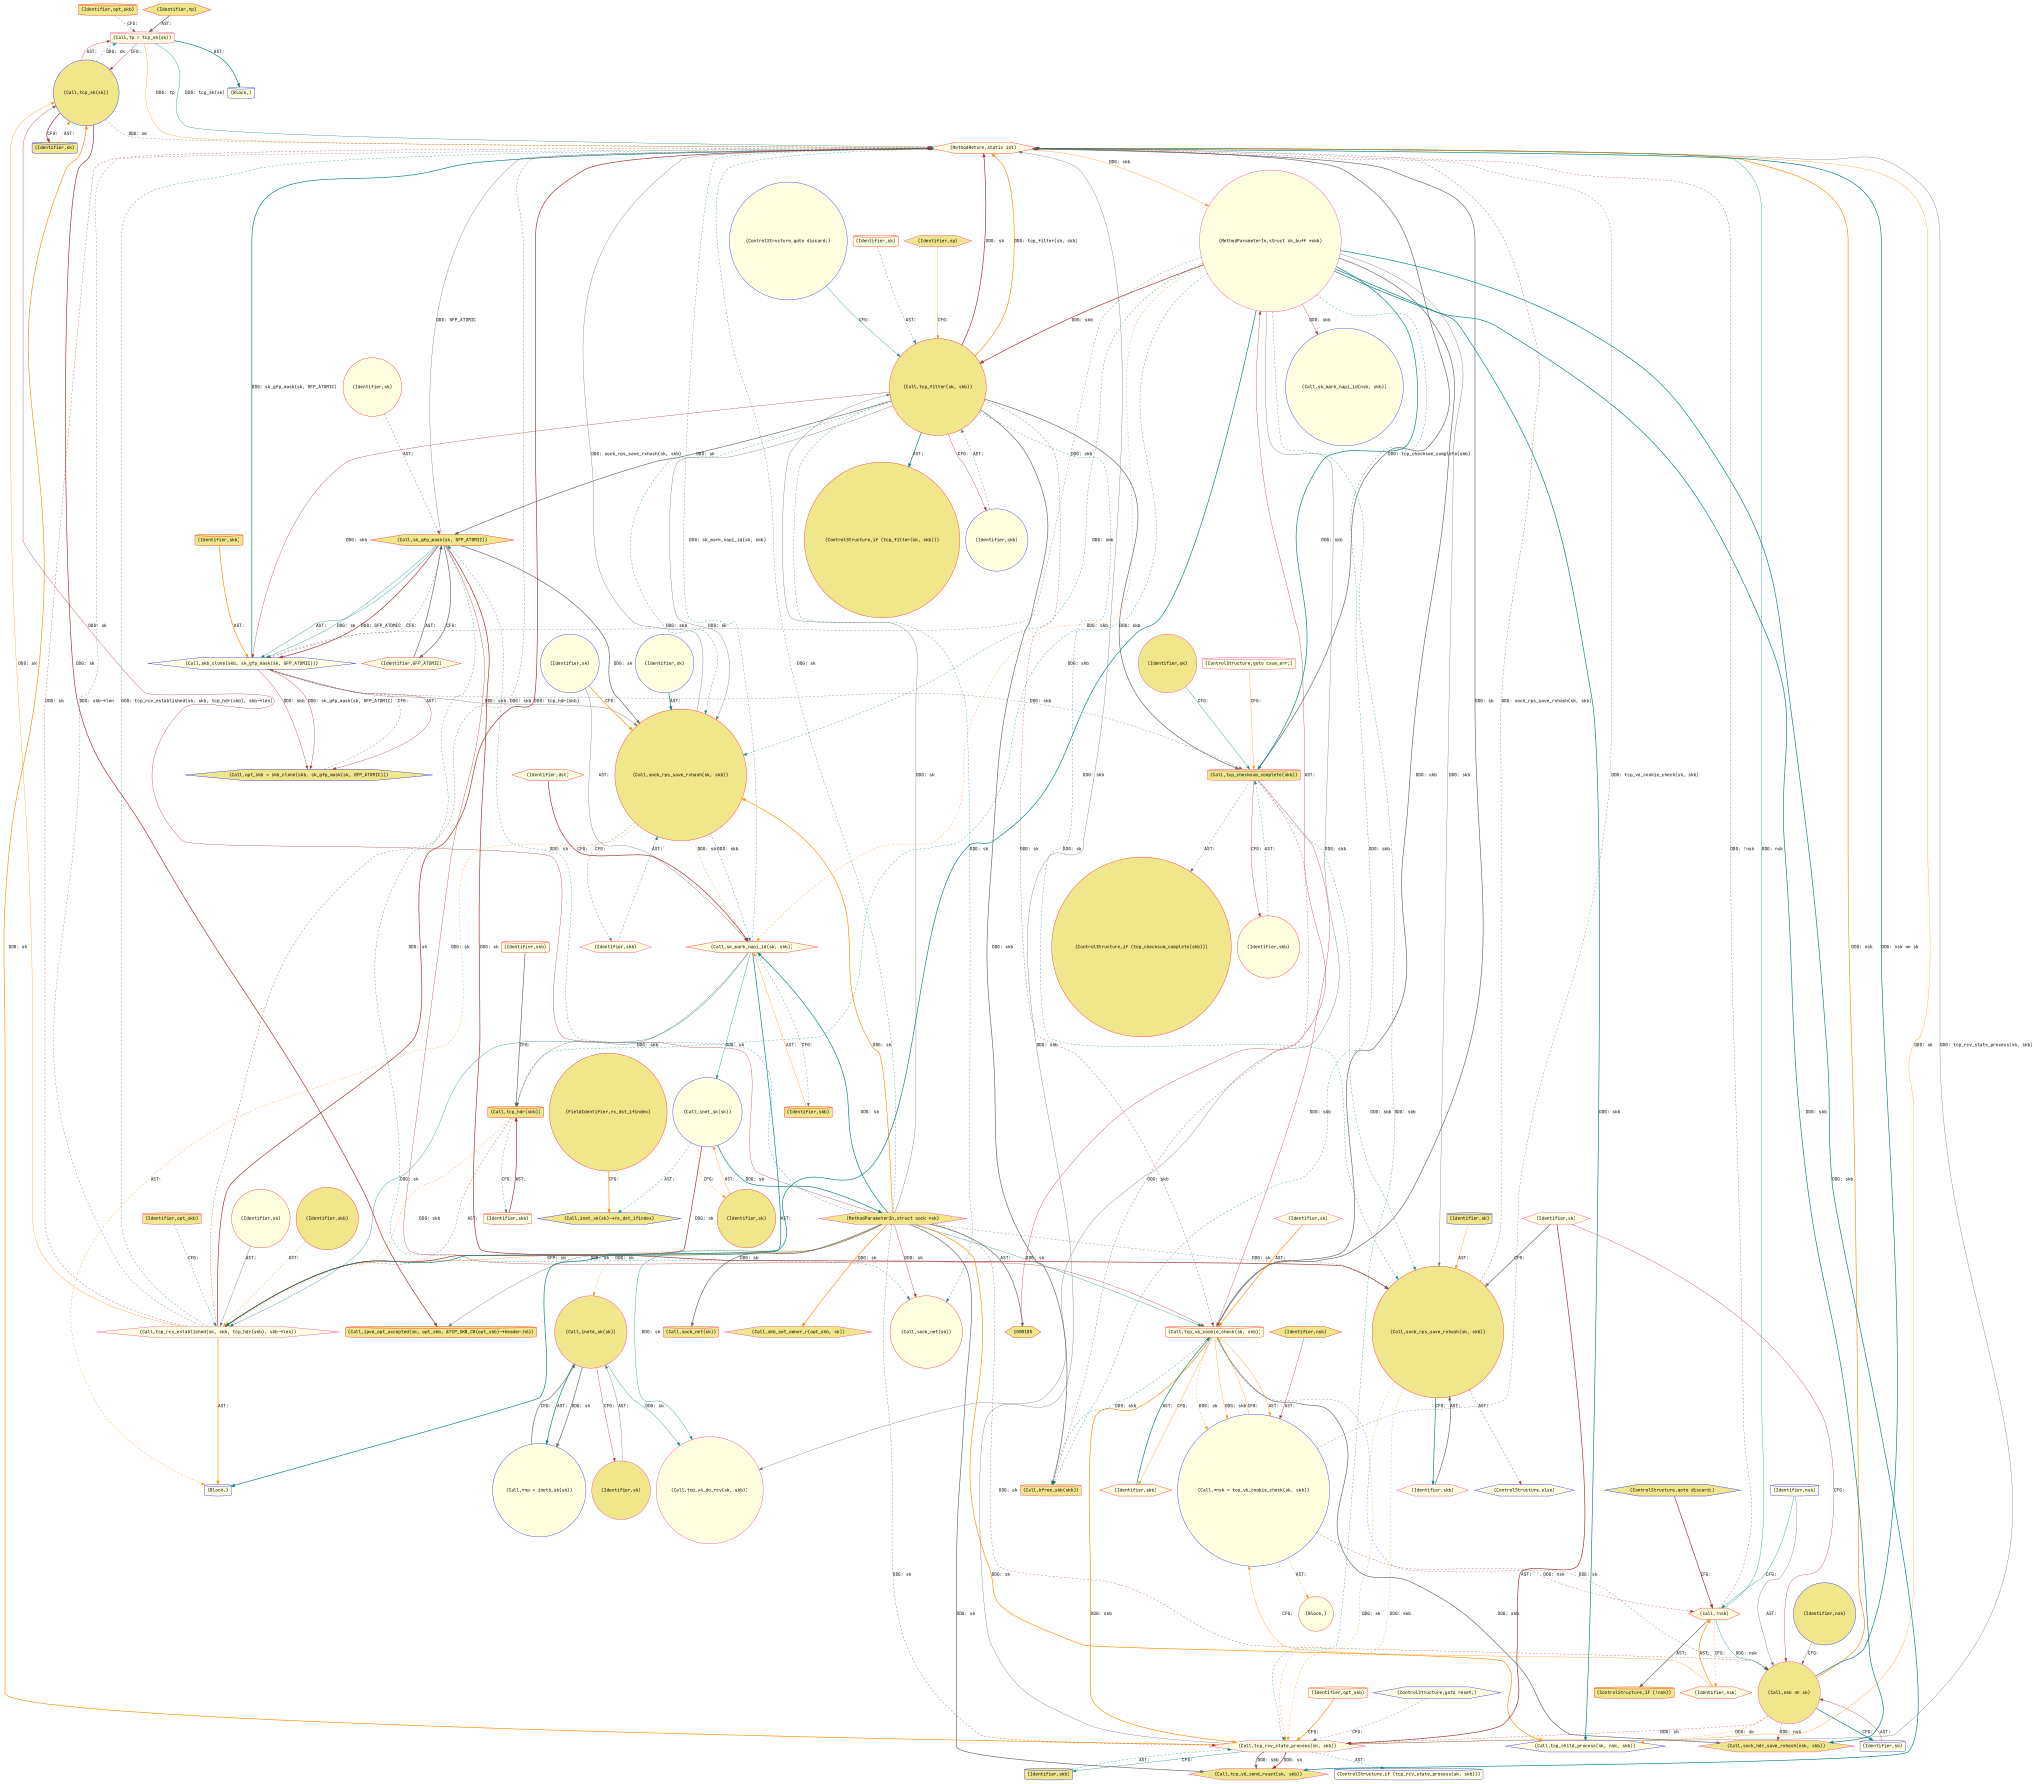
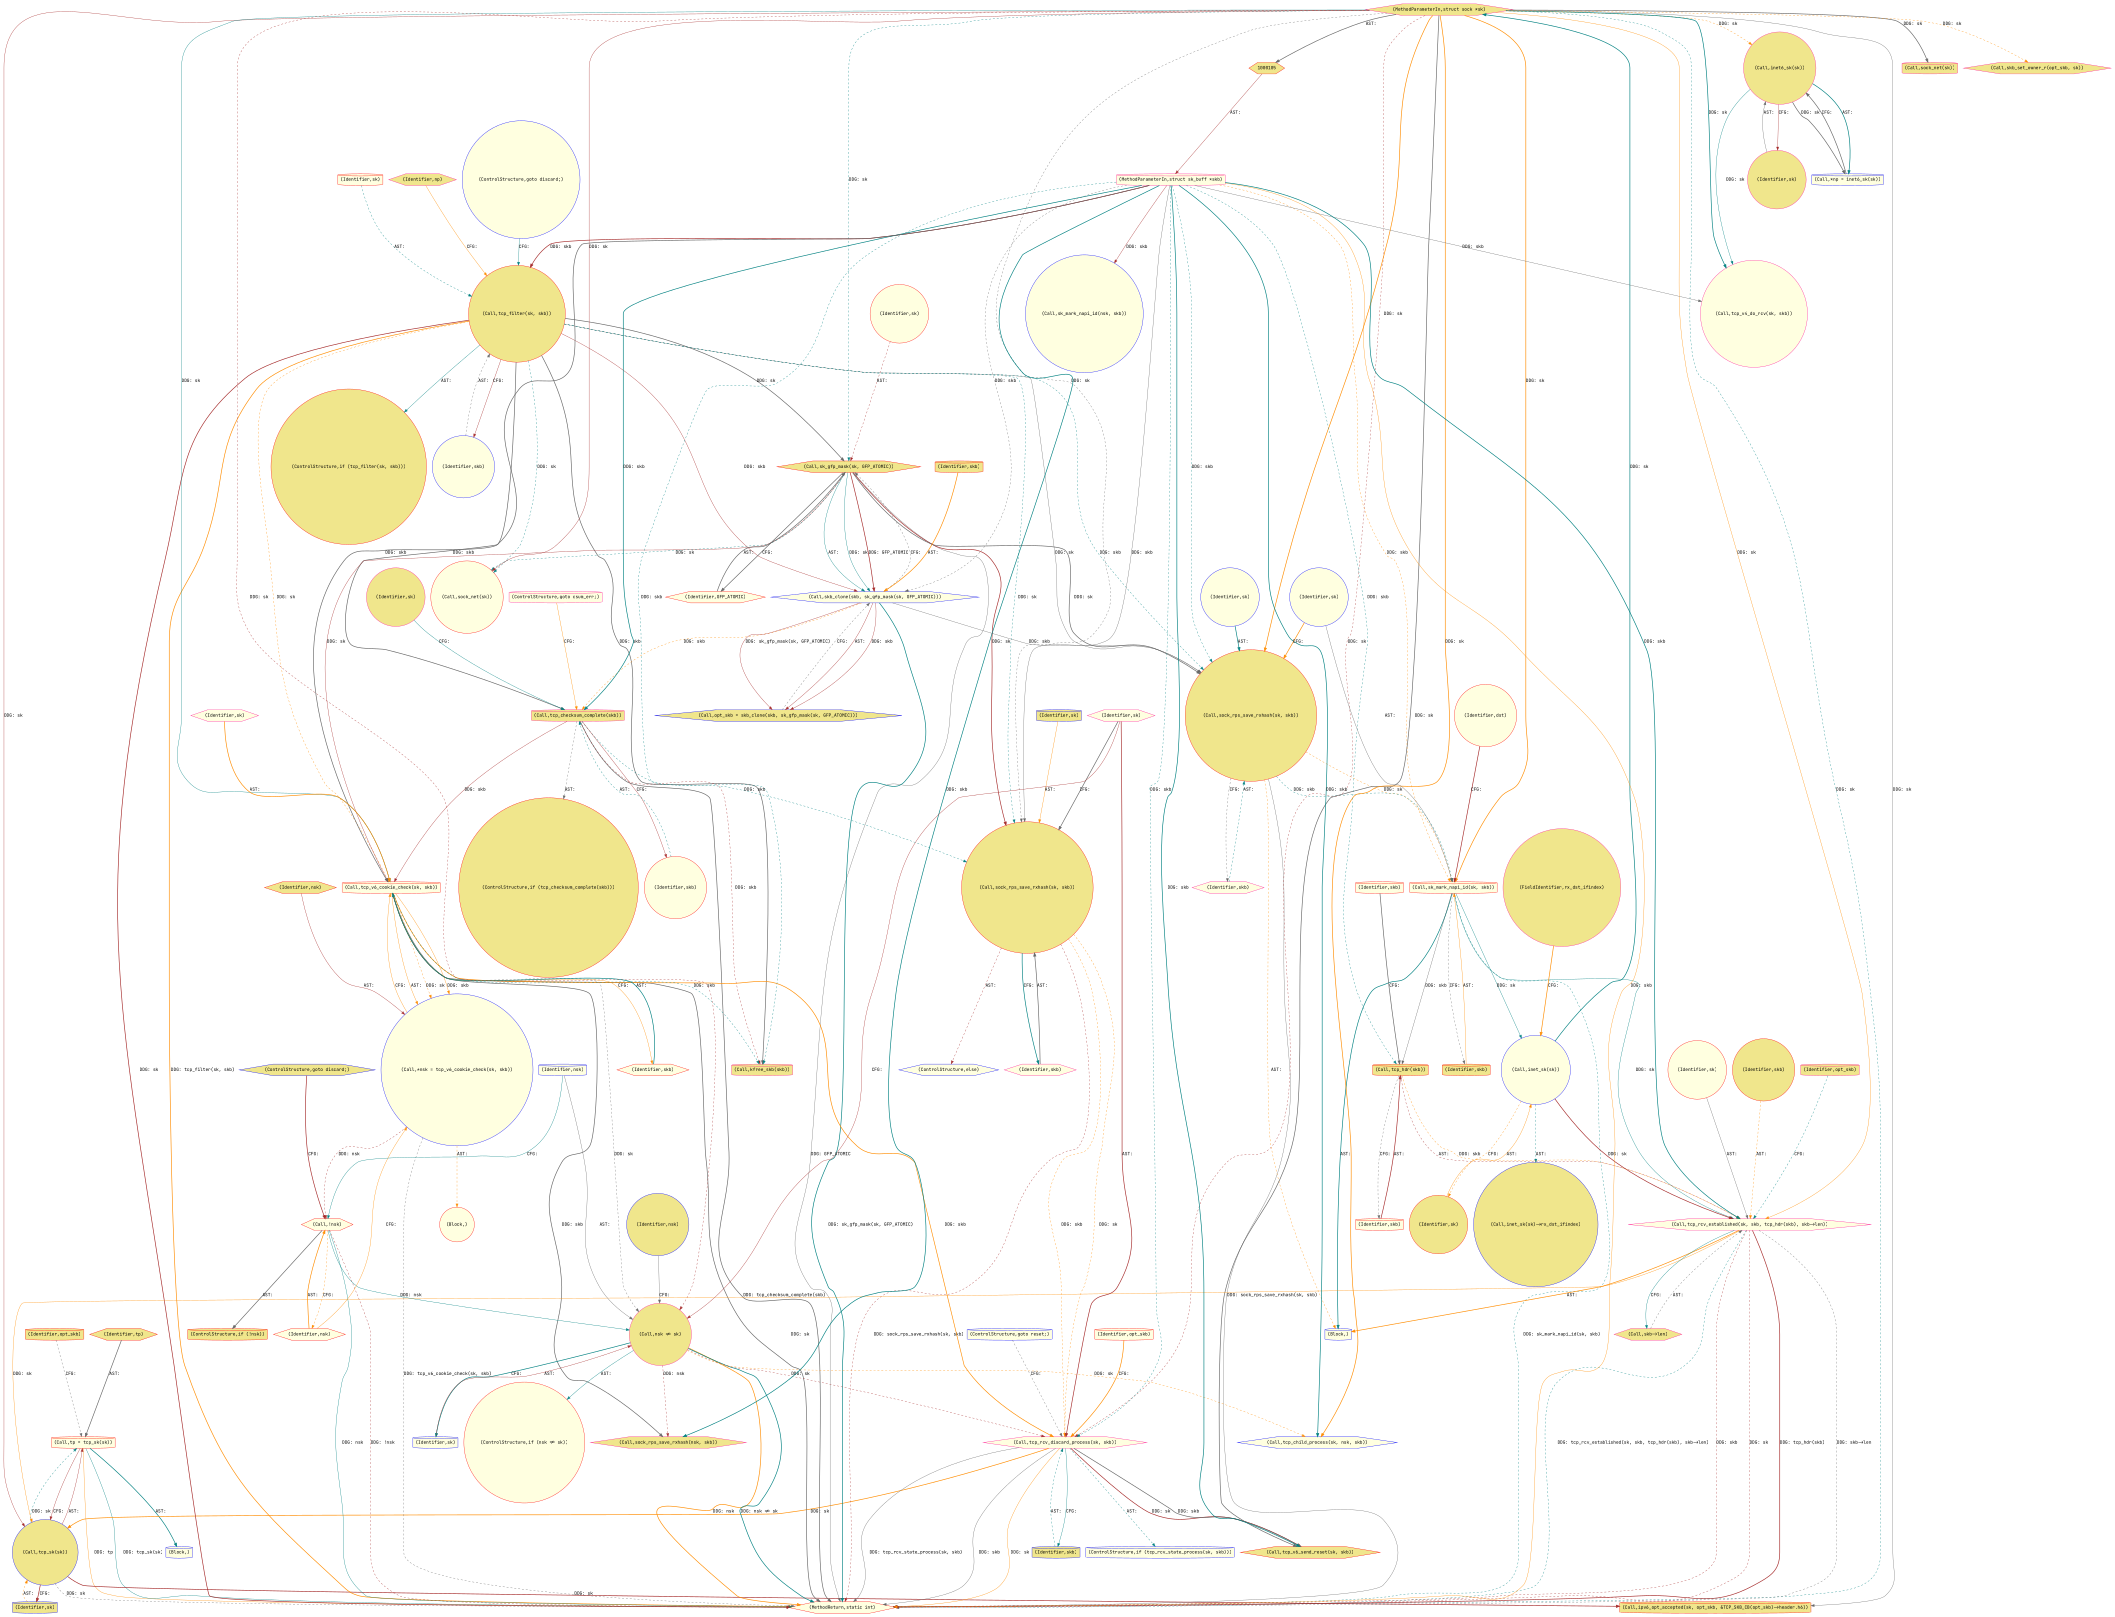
(142, 38) -> (83, 1443)
(1120, 168) -> (1615, 1128)
(1270, 241) -> (1171, 180)
(916, 448) -> (443, 377)
(757, 698) -> (714, 638)
(916, 722) -> none
(548, 775) -> (1486, 716)
(1021, 869) -> (268, 540)
(752, 947) -> (1453, 888)
(843, 1075) -> (1526, 441)
(608, 1112) -> (1562, 888)
(609, 1190) -> (1547, 989)
(609, 1219) -> (1536, 1225)
(557, 1258) -> (1747, 553)
(844, 1272) -> (1902, 19)
(638, 1275) -> (1704, 48)
none -> (1648, 1334)
none -> (524, 1443)
(539, 1490) -> (1848, 180)
(1437, 1693) -> (1010, 1334)
(1287, 1746) -> (1065, 1443)
(1776, 1746) -> (668, 1443)
(1258, 1774) -> (1310, 1552)
